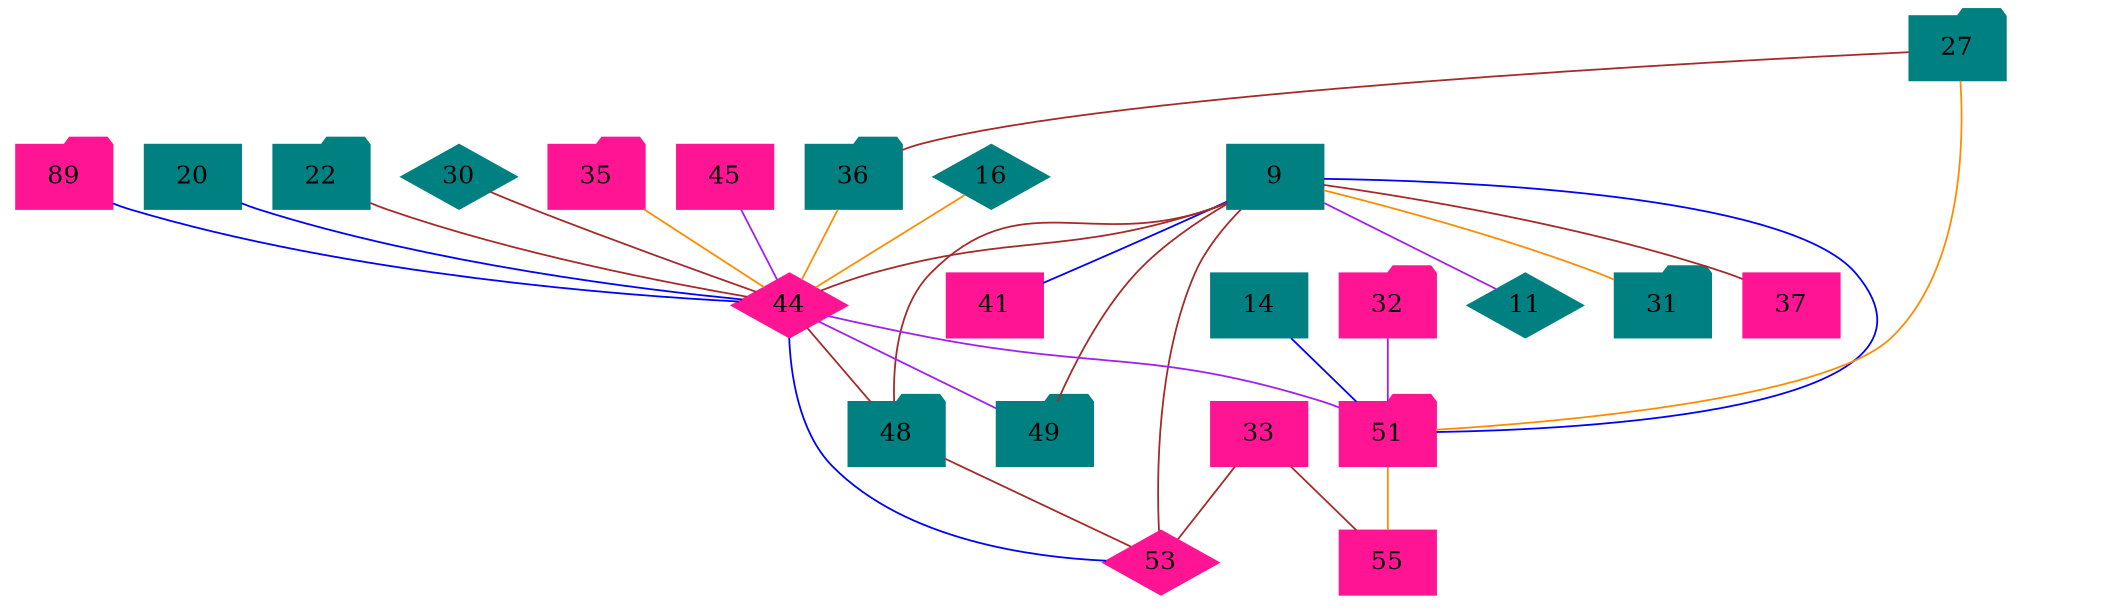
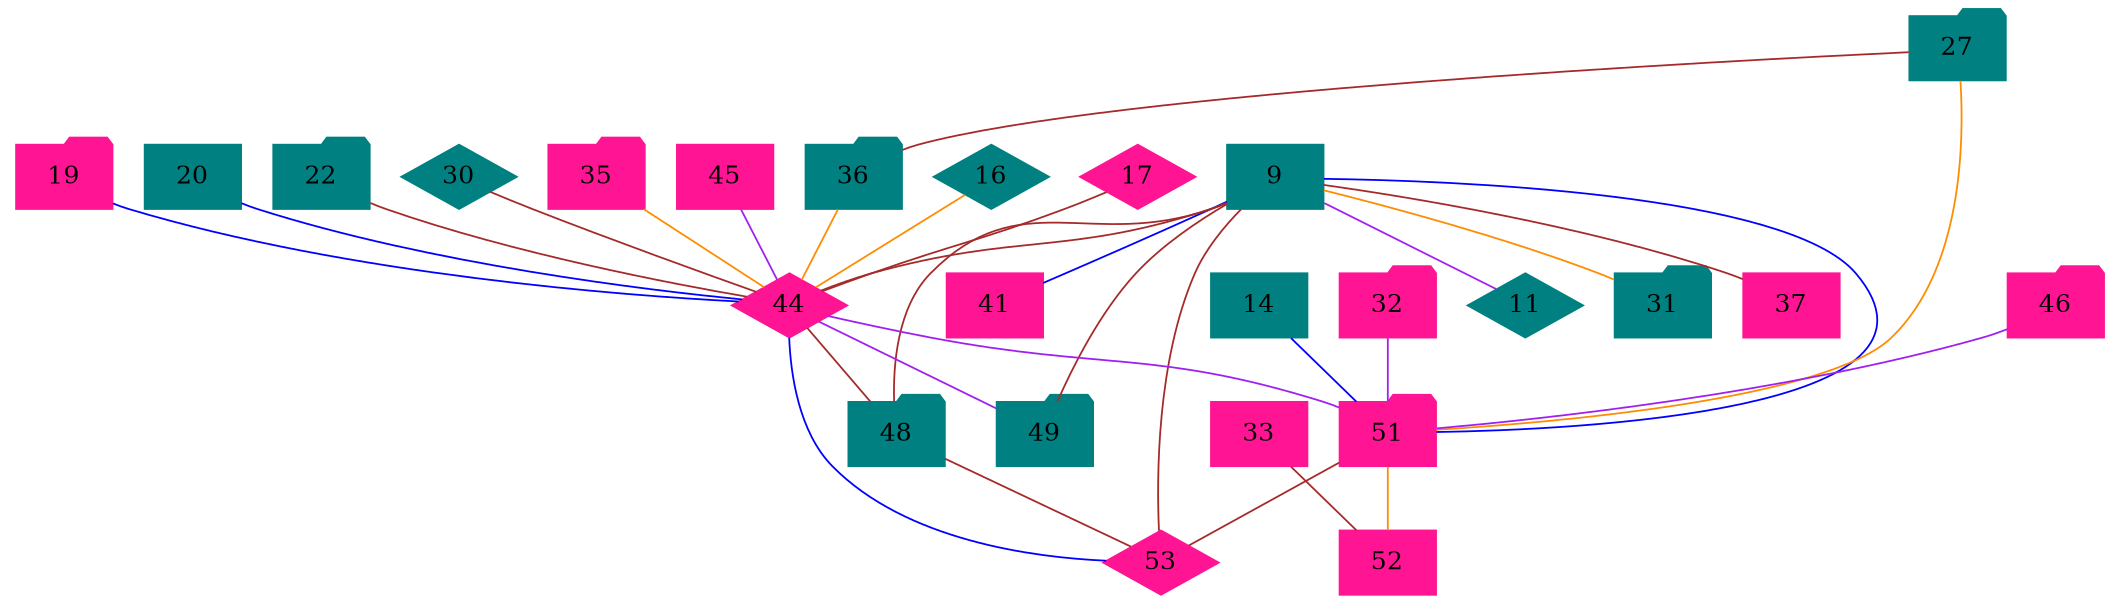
(64, 177) -> (64, 177)
none -> (1138, 177)
none -> (2056, 305)
(1206, 503) -> (1264, 504)
(1388, 563) -> (1388, 563)
